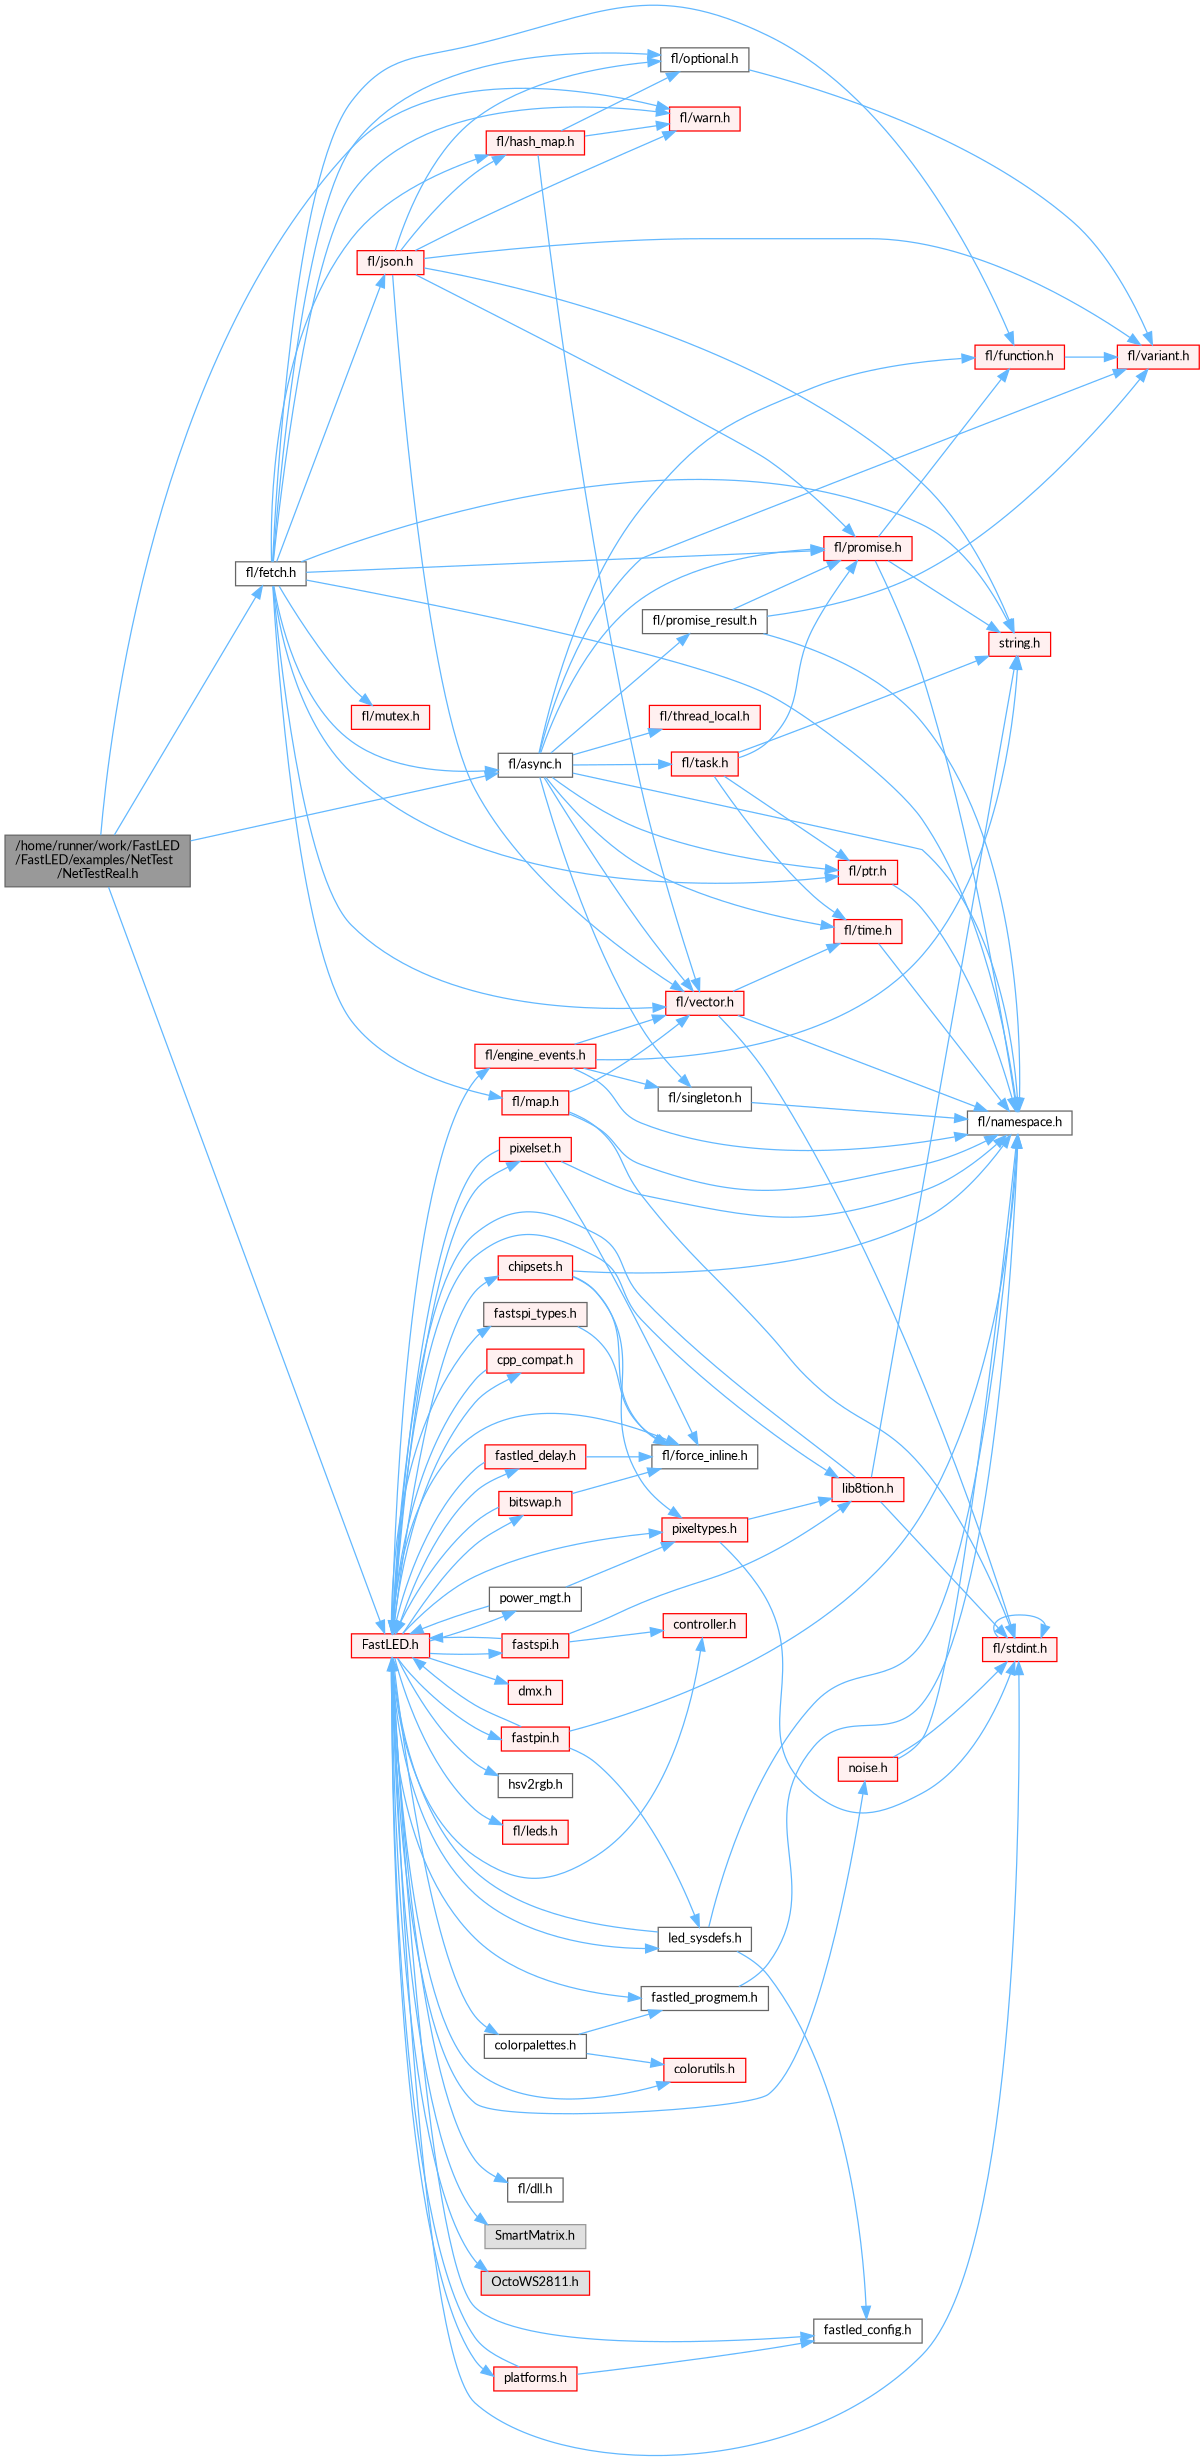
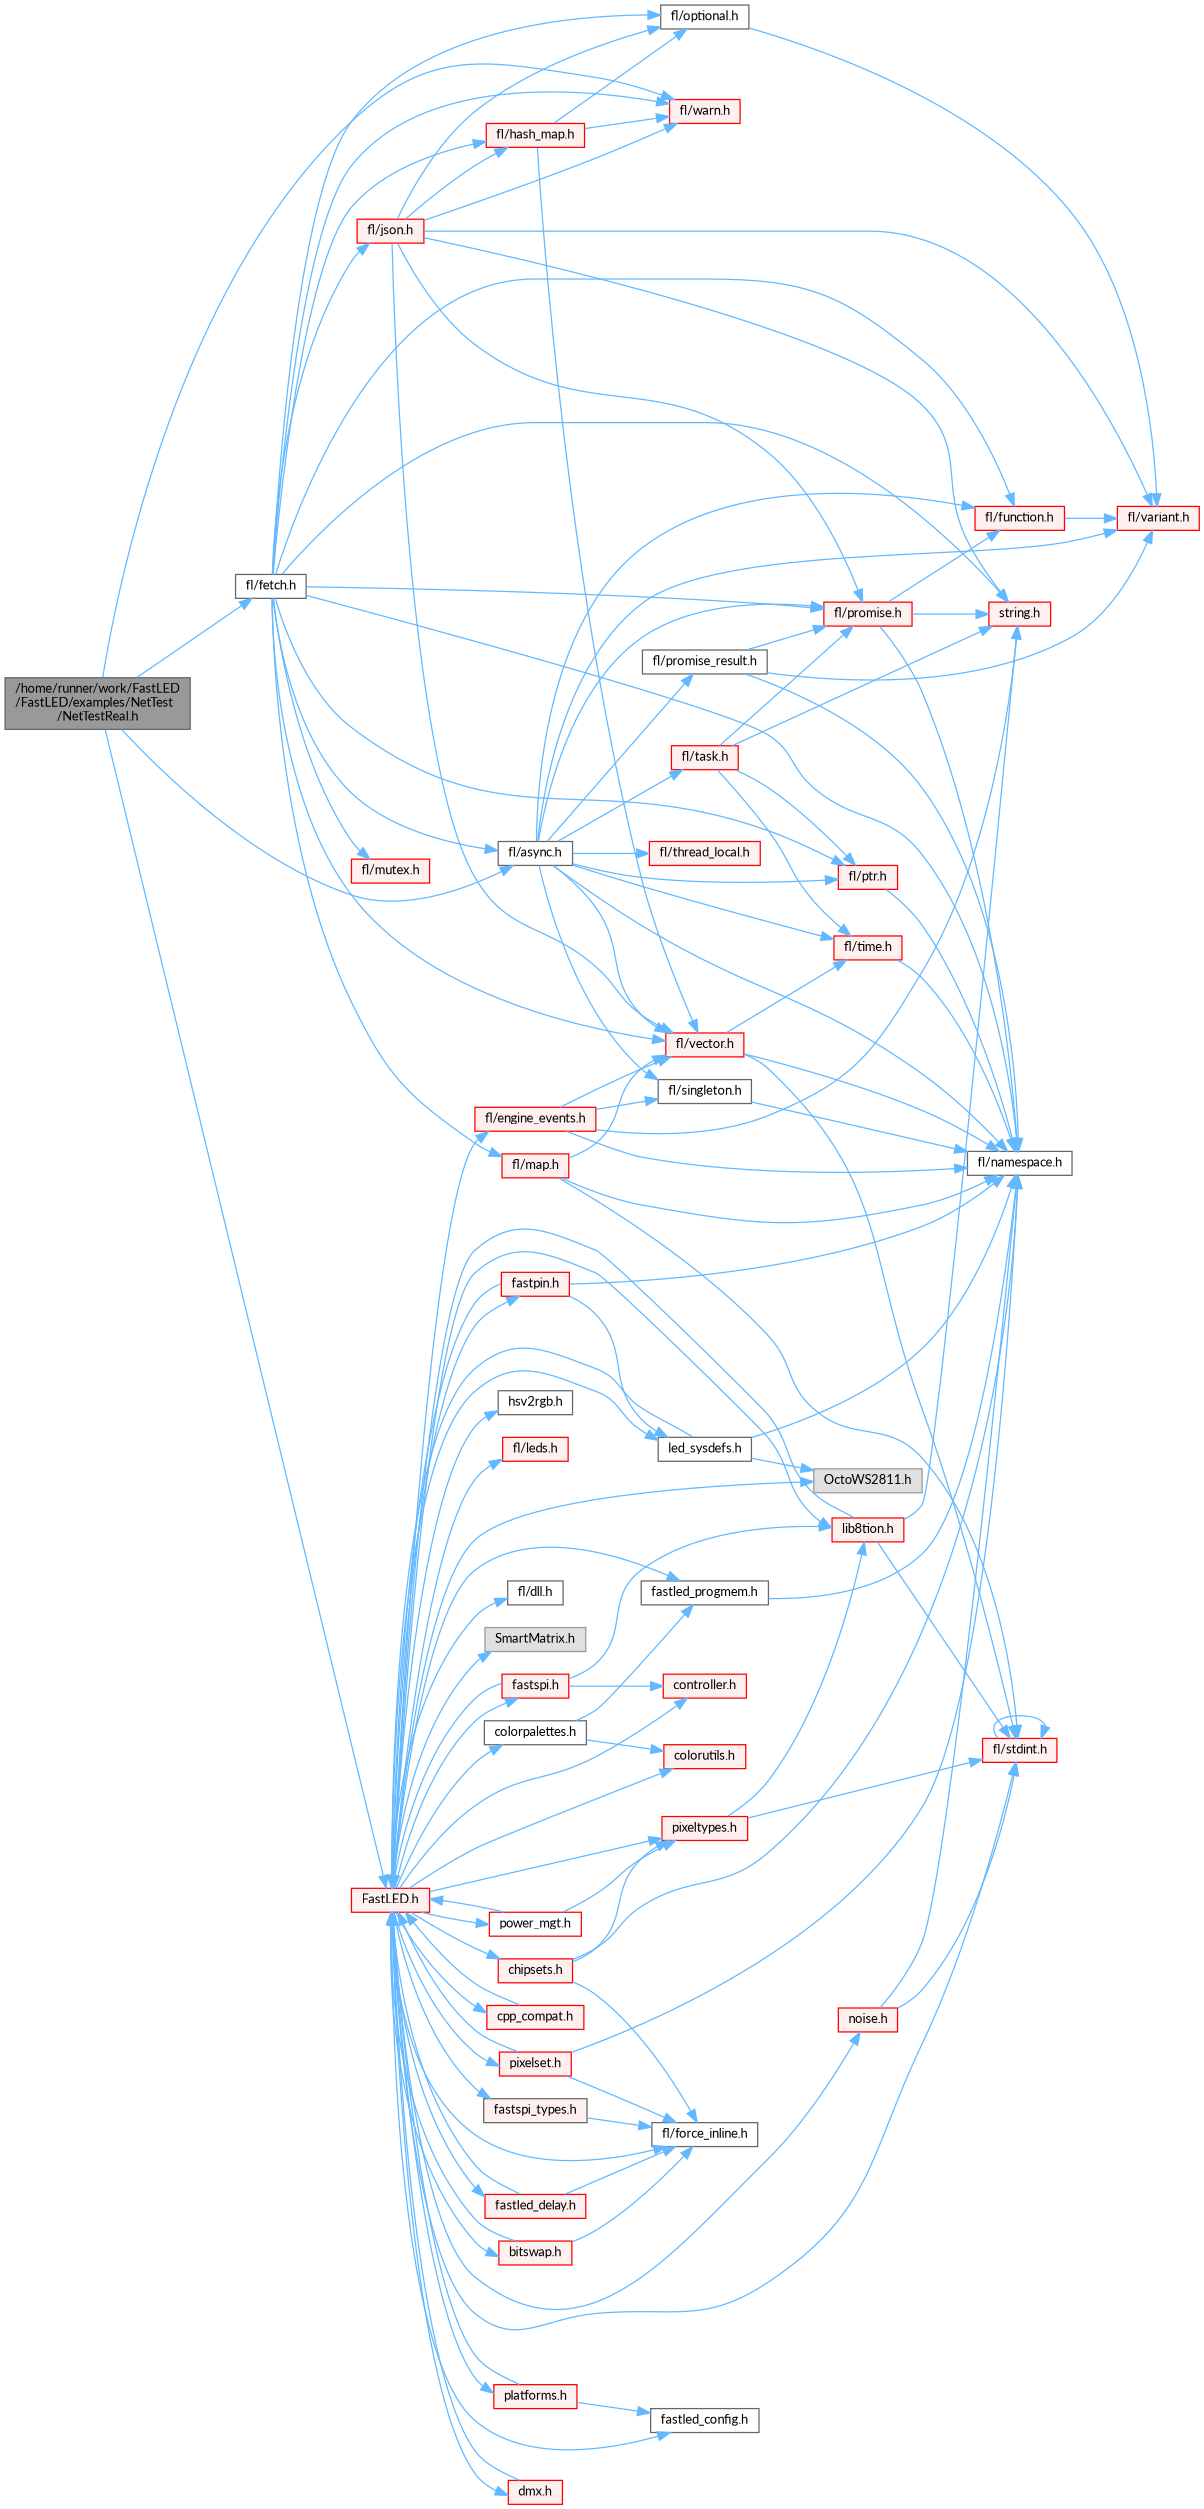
(535, 1599) -> (535, 1924)
(835, 2114) -> (774, 1463)
none -> (415, 2219)
(535, 2283) -> (868, 1481)
